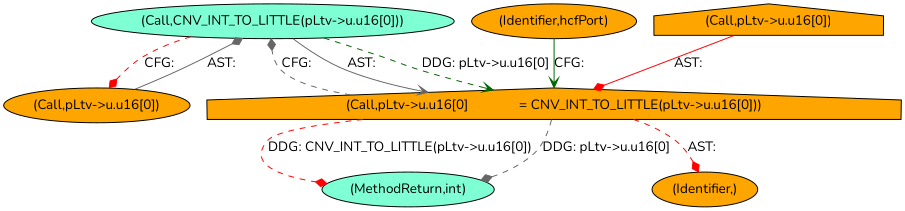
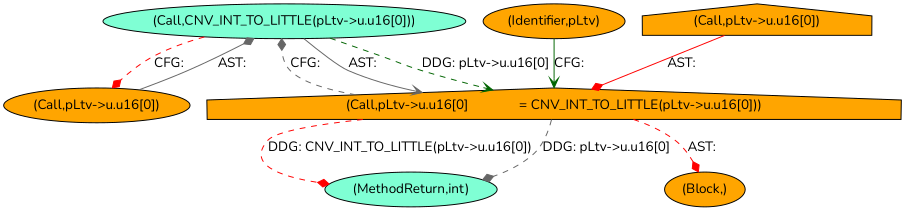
(554, 21) -> (554, 21)
(705, 189) -> (705, 189)
